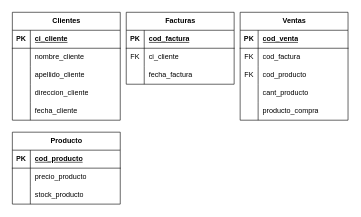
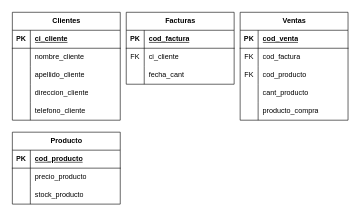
(175, 75) -> (169, 75)
(59, 111) -> (65, 111)
